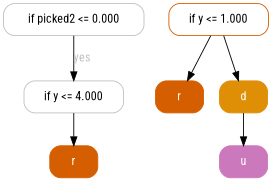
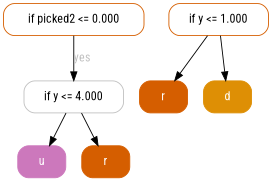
(74, 20) -> (74, 20)
(244, 125) -> (60, 125)
